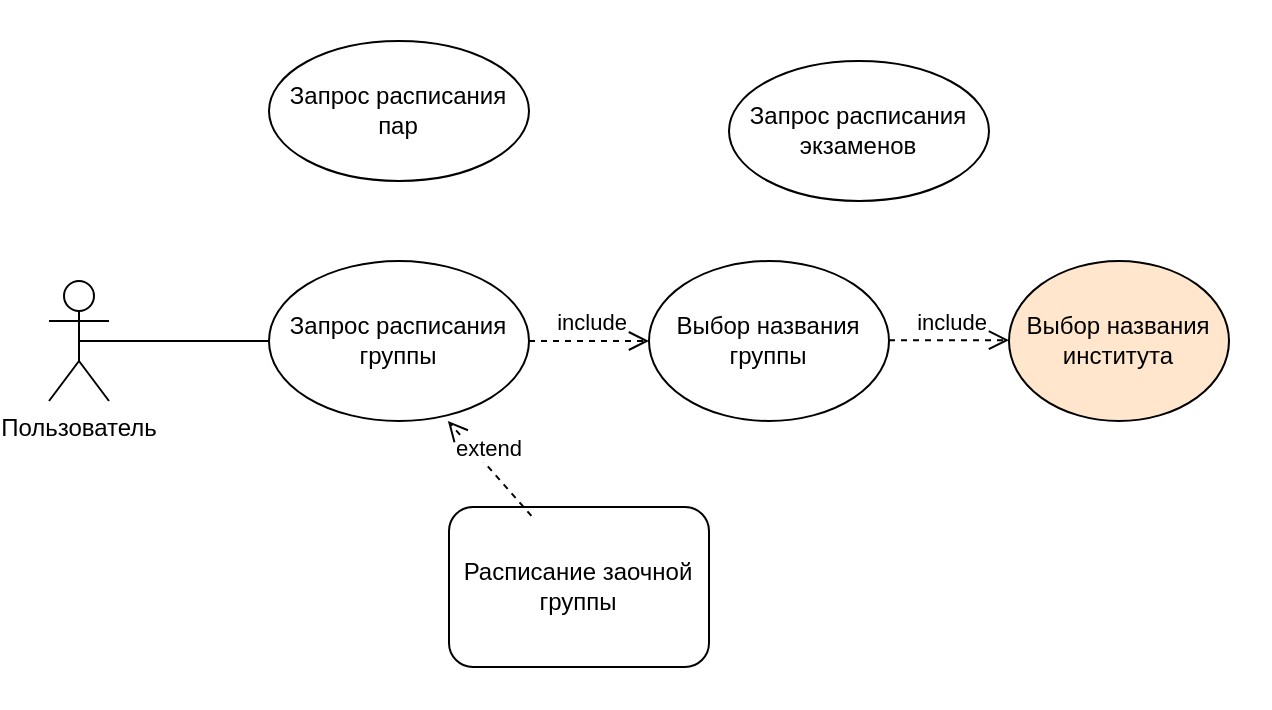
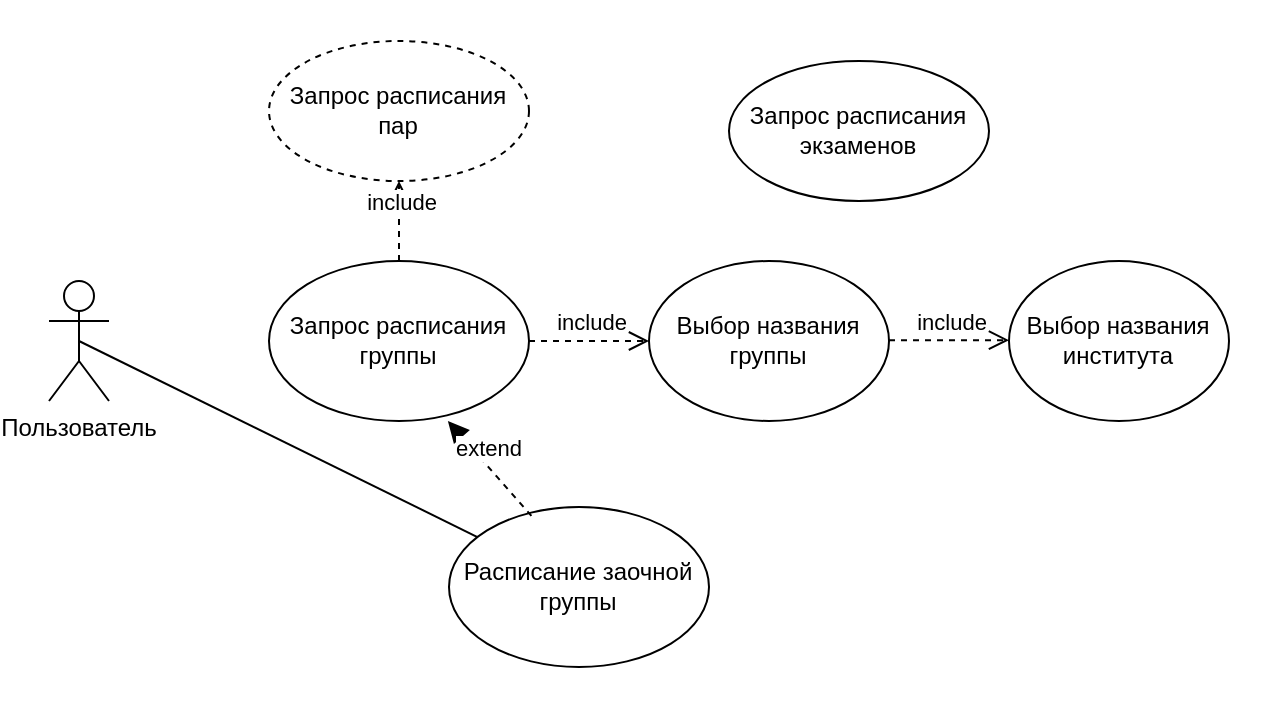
(399, 111) -> (399, 111)
none -> (399, 224)
(183, 341) -> (280, 440)
(1119, 341) -> (1119, 341)
(457, 431) -> (462, 437)
(579, 587) -> (579, 587)
